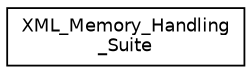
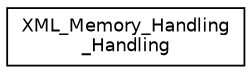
(126, 37) -> (126, 37)
